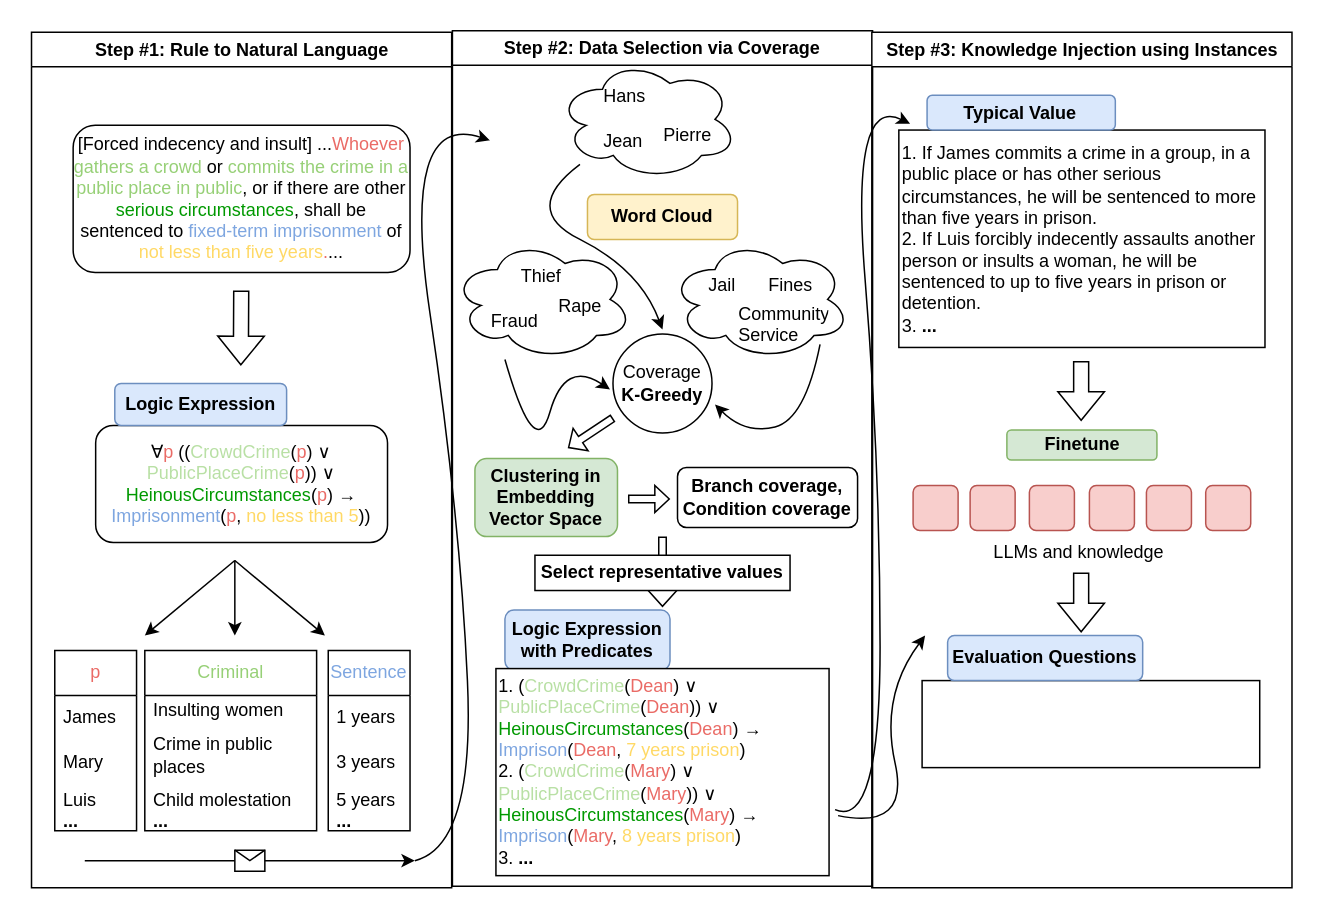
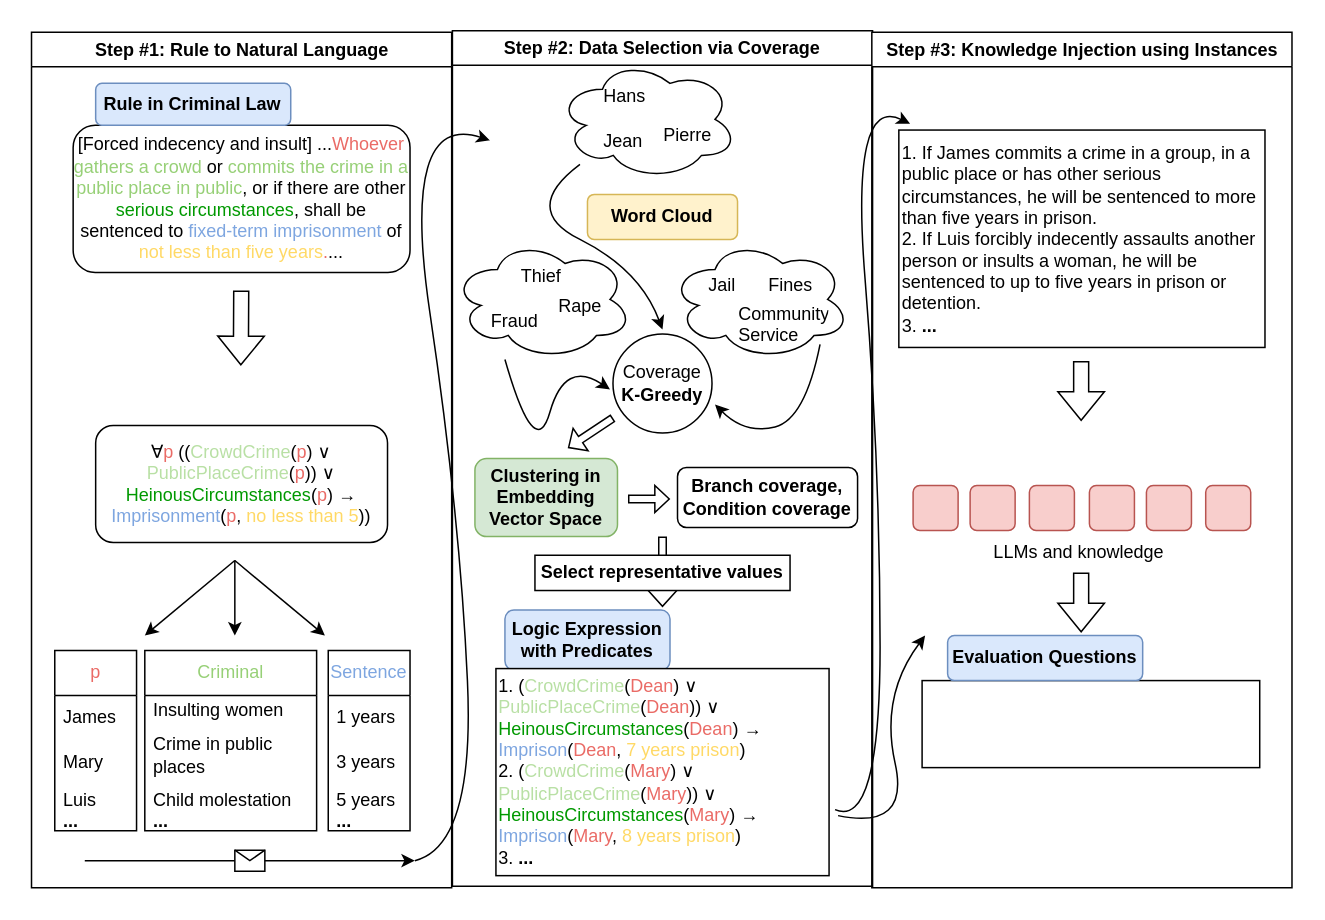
none -> (193, 104)
(1021, 113) -> none
(201, 404) -> none
(1082, 445) -> none
